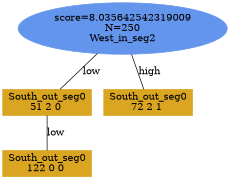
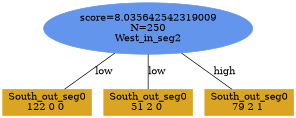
(148, 102) -> (249, 102)
(47, 133) -> (90, 71)
